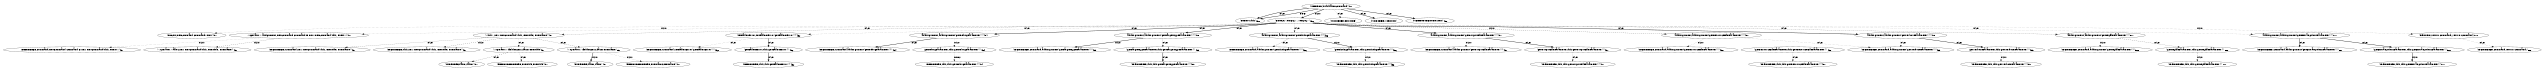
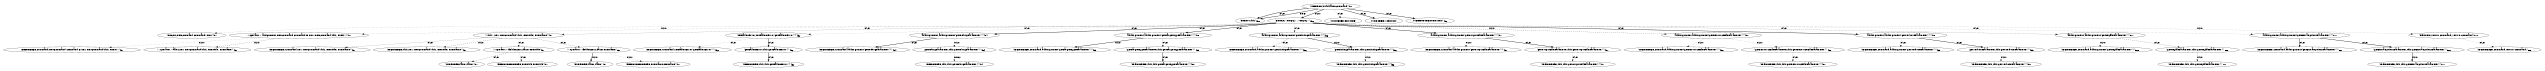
(1805, 42) -> (1751, 42)
